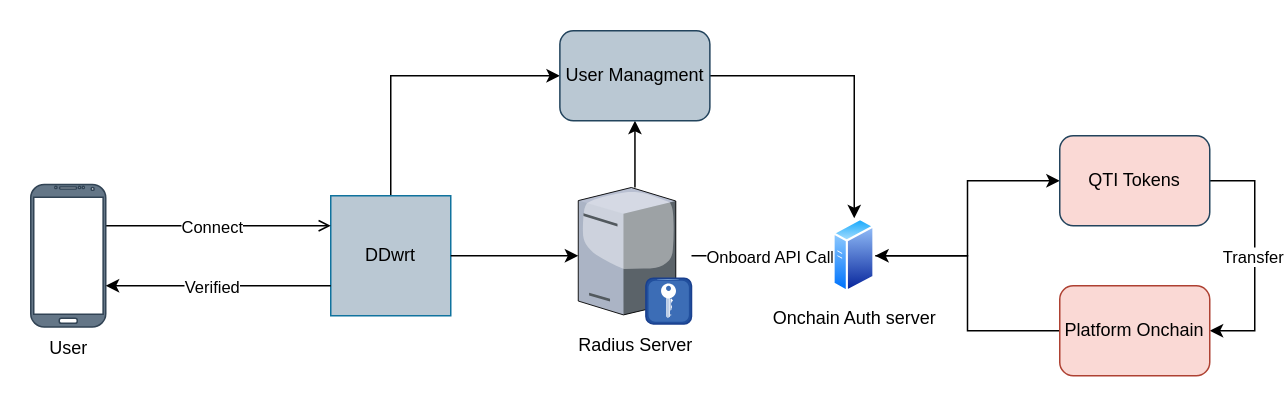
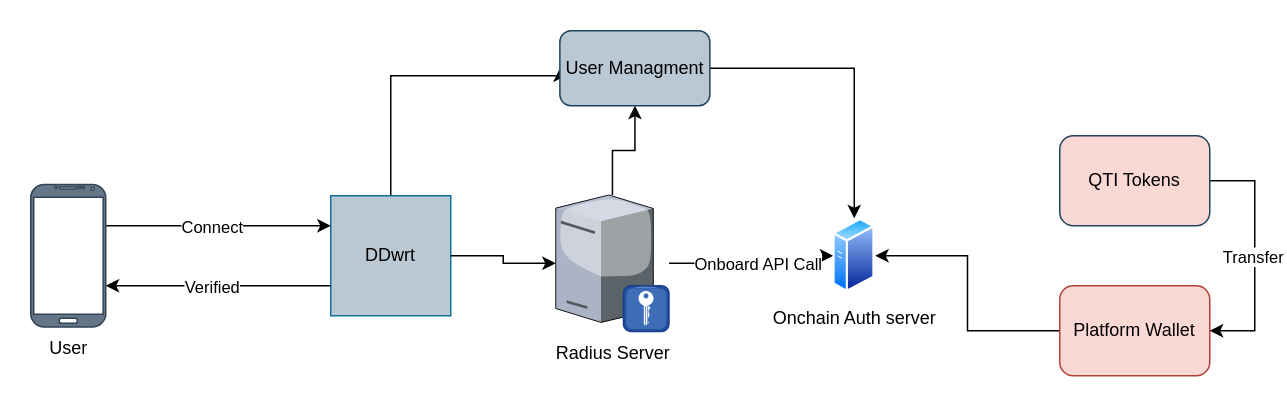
(635, 76) -> (635, 68)
(972, 181) -> none
(321, 226) -> (319, 226)
(635, 256) -> (612, 263)
(1135, 331) -> (1135, 331)
